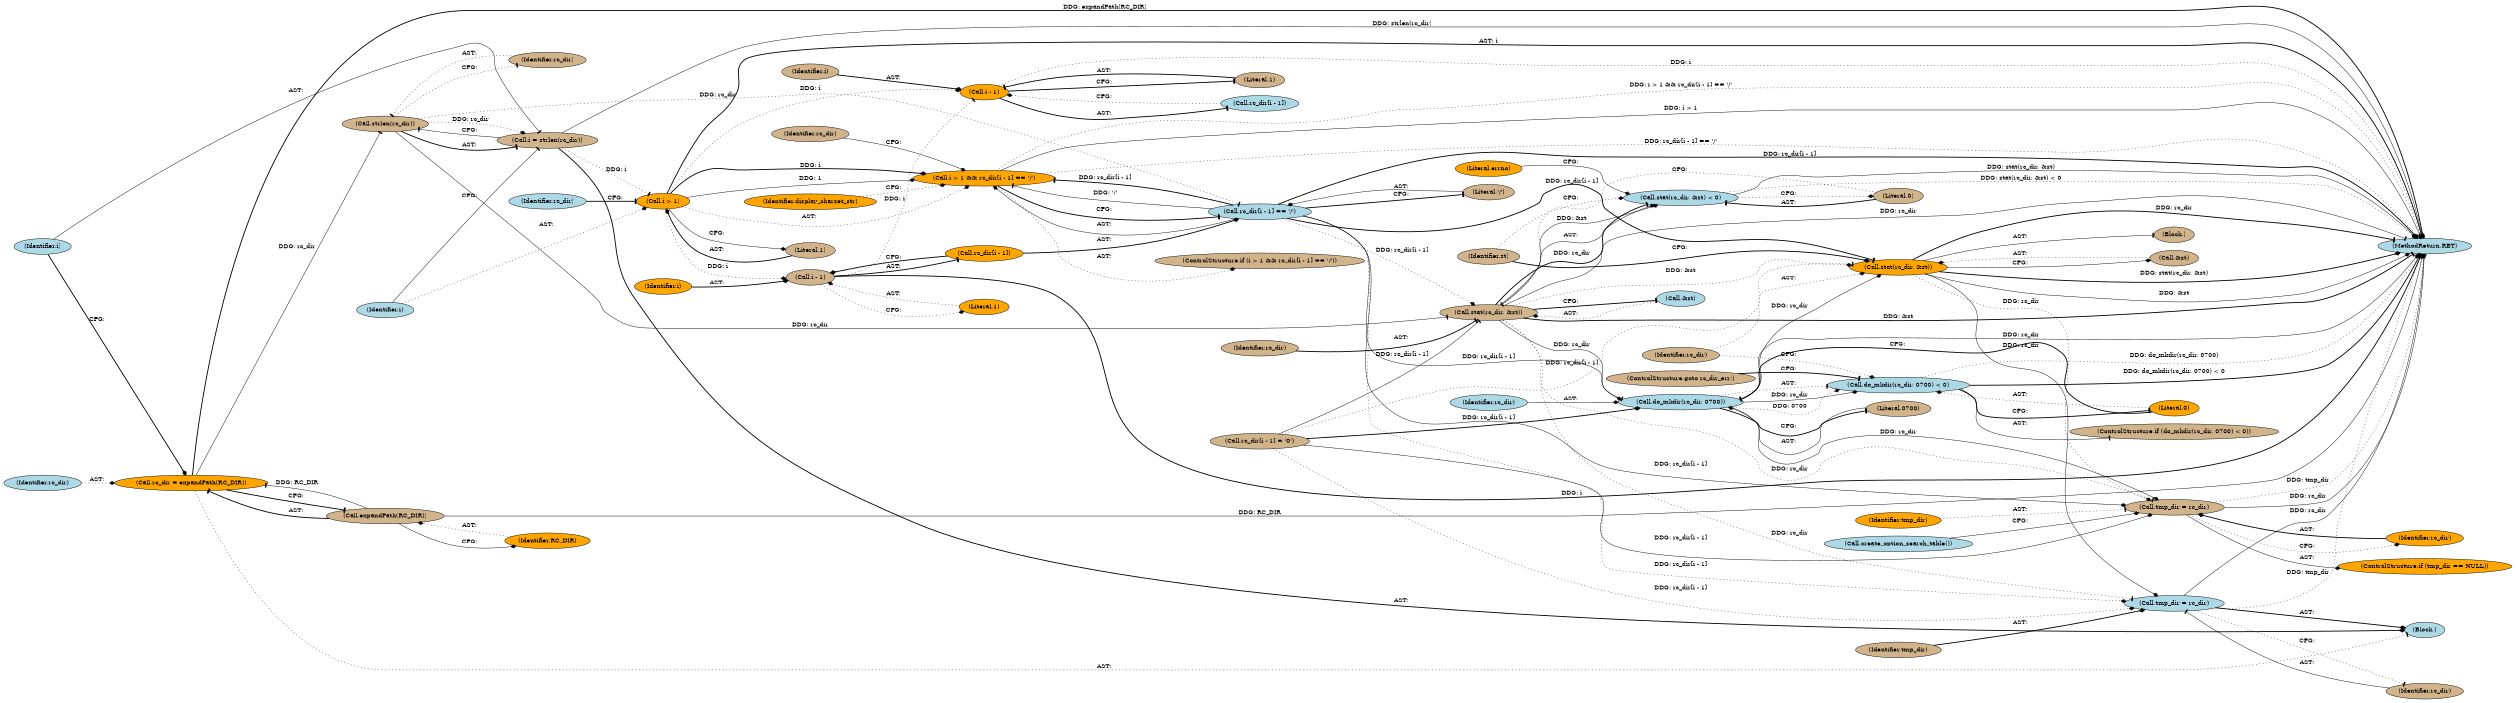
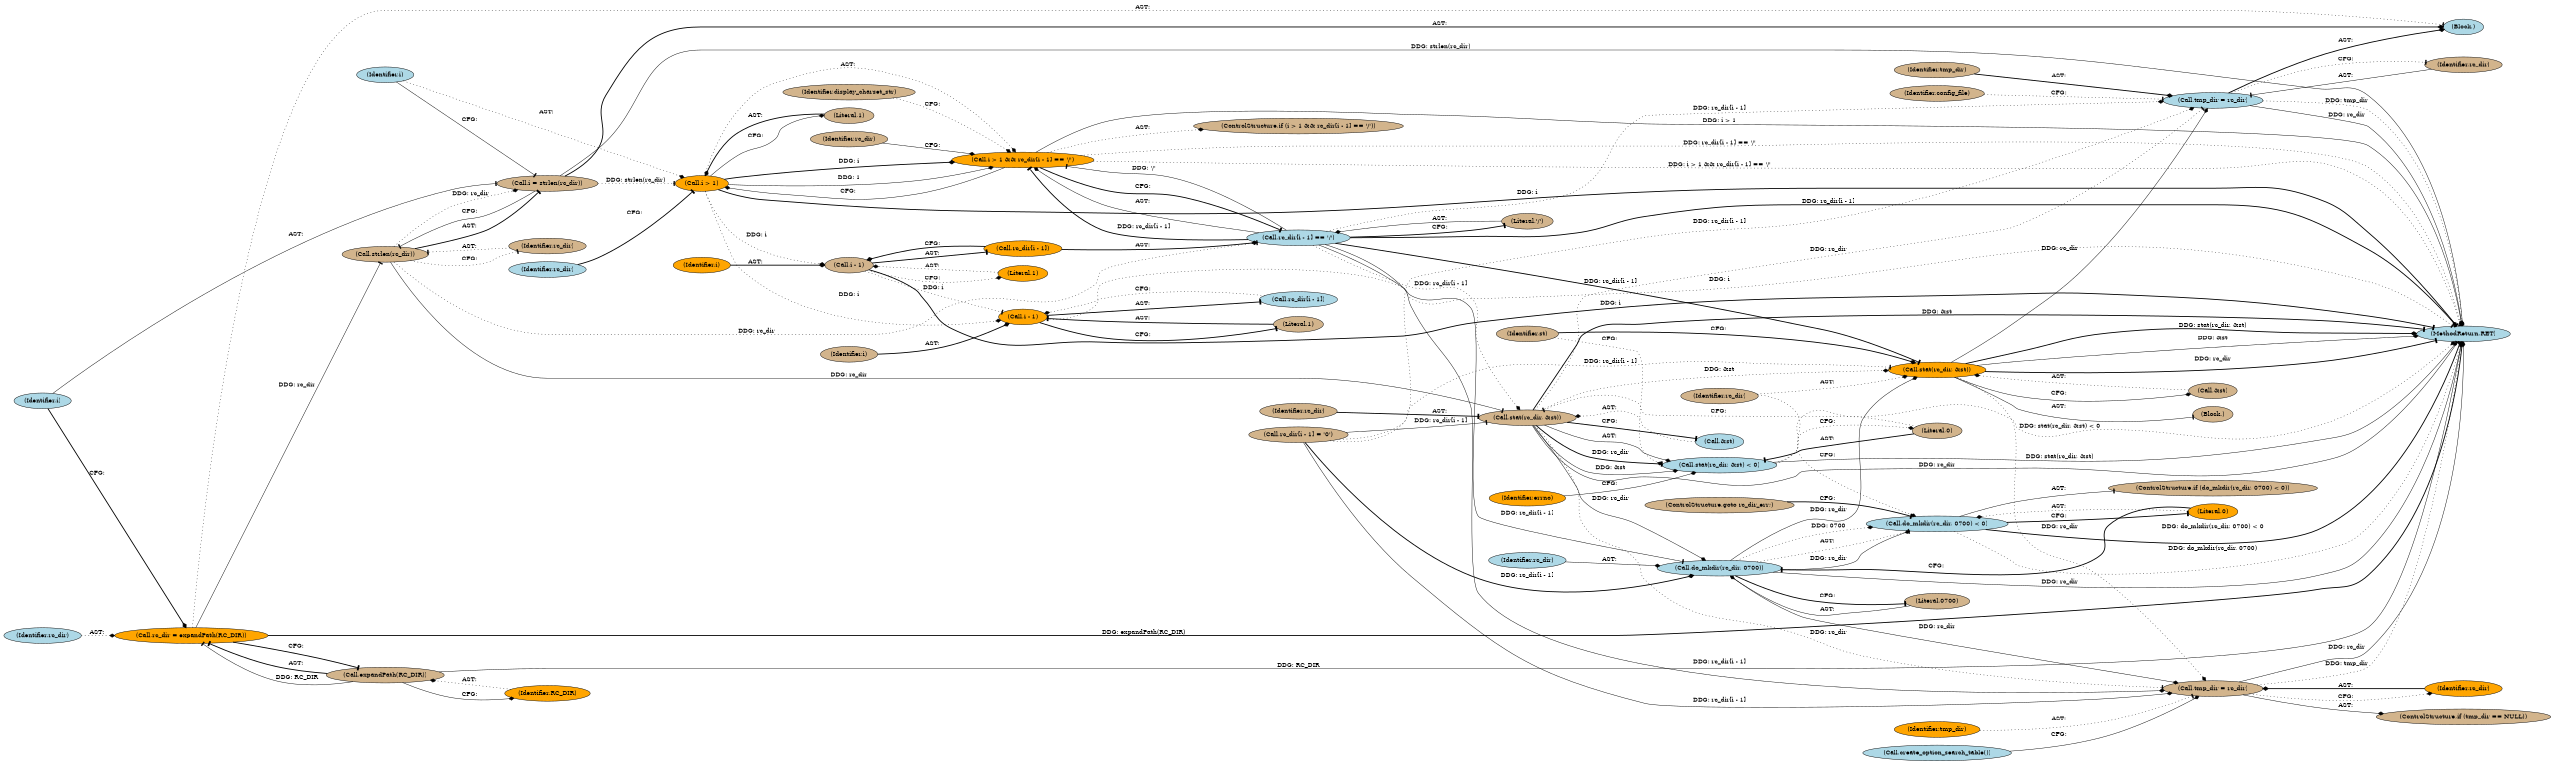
(1489, 41) -> (1527, 192)
none -> (1937, 93)
(1489, 169) -> (1527, 498)
(616, 170) -> (636, 180)
none -> (869, 199)
(810, 202) -> (849, 92)
(2425, 566) -> (2463, 717)
